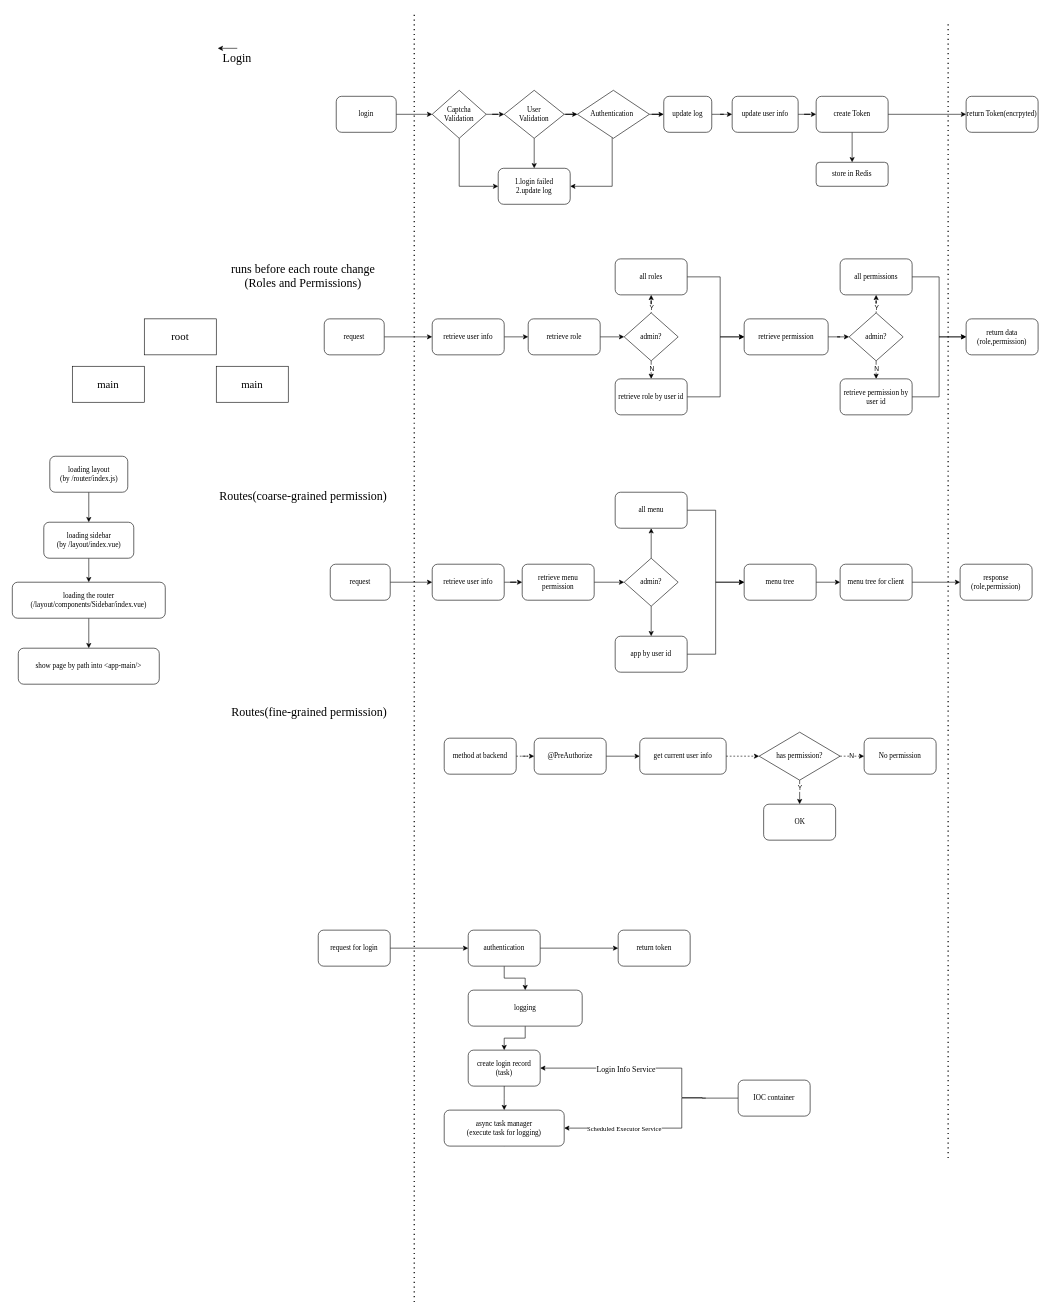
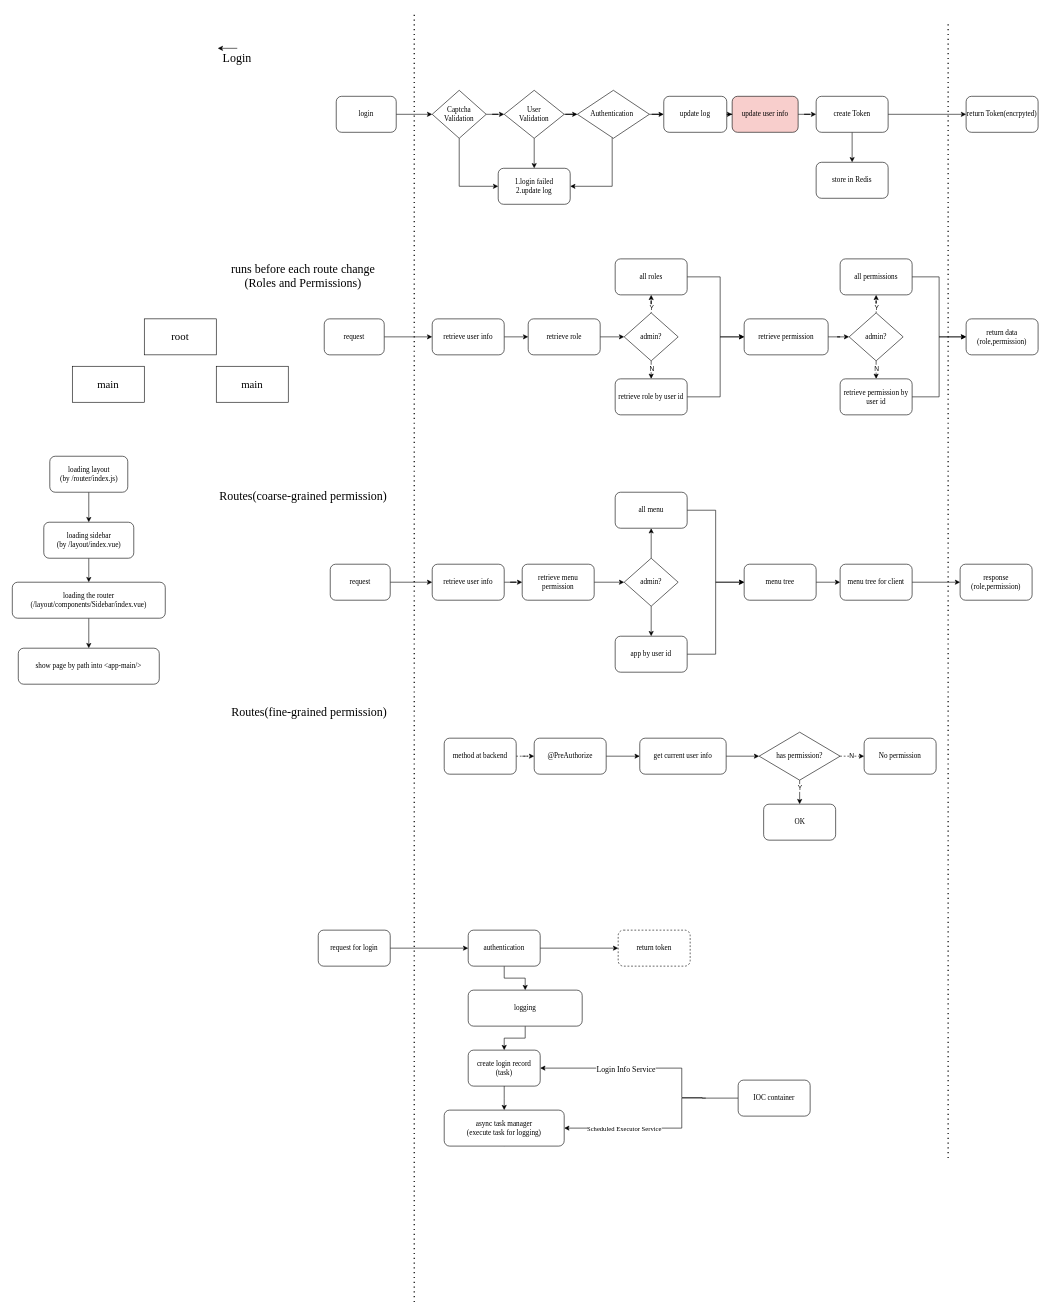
(688, 114) -> (695, 114)
(765, 114) -> (765, 114)
(852, 174) -> (852, 180)
(740, 756) -> (740, 756)
(654, 948) -> (654, 948)
